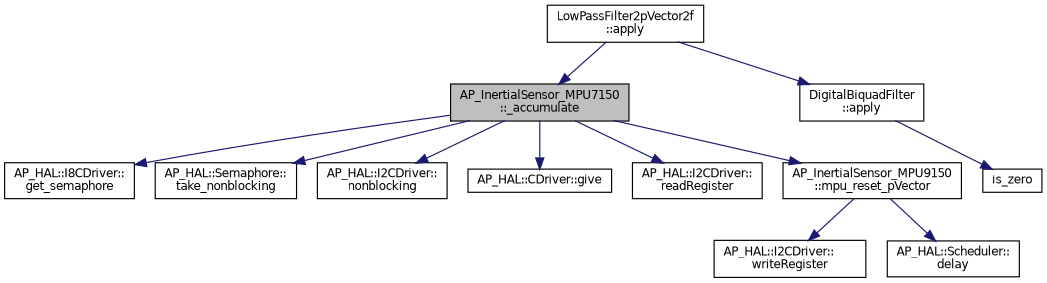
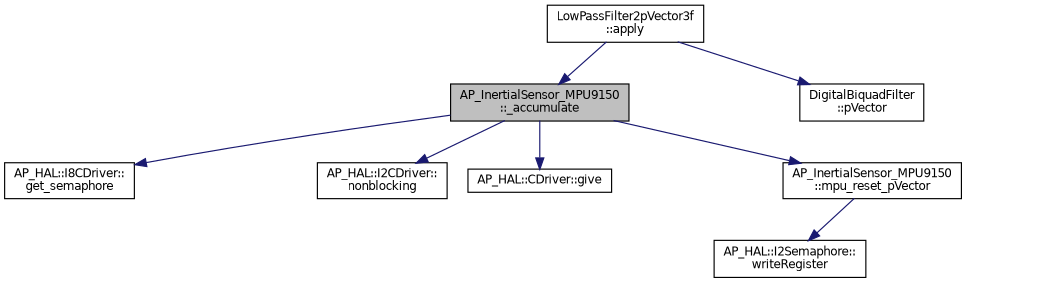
(626, 24) -> (626, 24)
(540, 103) -> (540, 103)
(862, 103) -> (862, 103)
(226, 181) -> none
(697, 181) -> none
(1012, 181) -> none
(790, 259) -> (790, 259)
(953, 259) -> none
